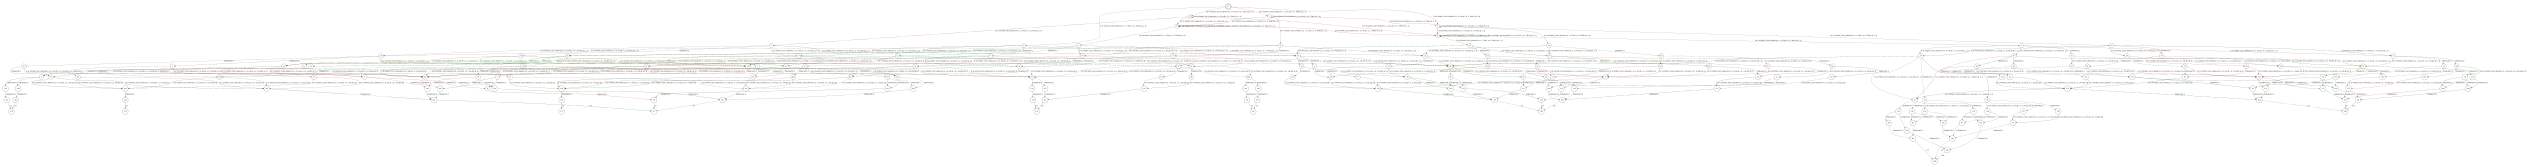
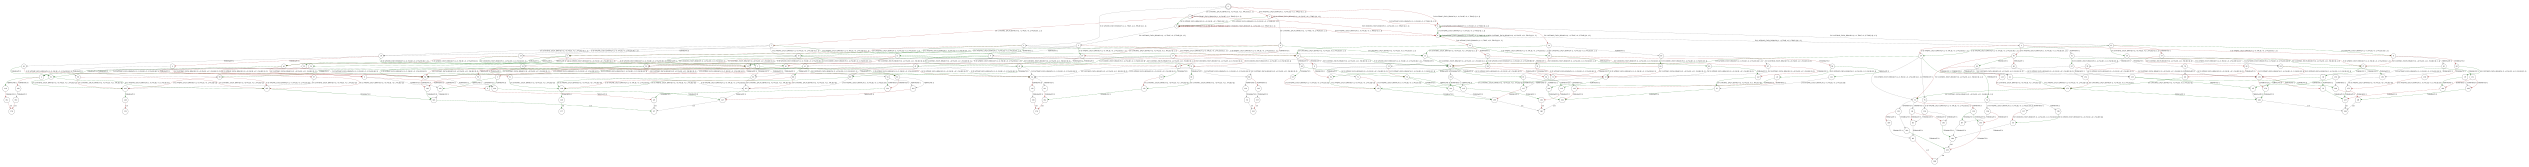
(1940, 147) -> (1950, 144)
